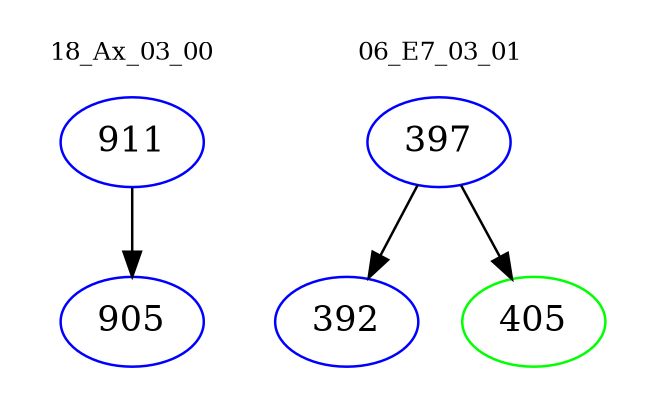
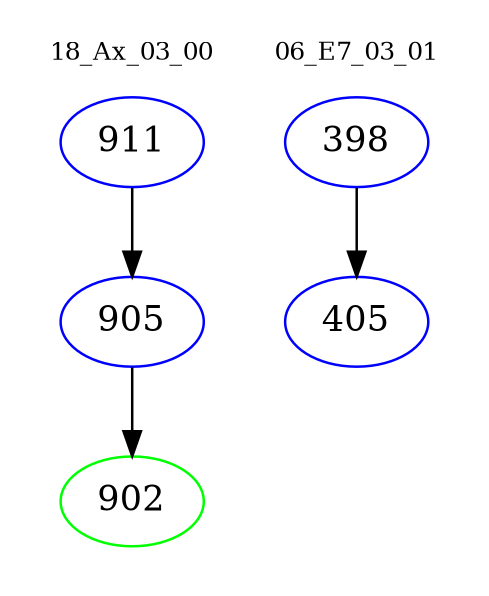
(439, 142) -> (357, 142)
(347, 322) -> none
(534, 322) -> (357, 322)
none -> (132, 501)
